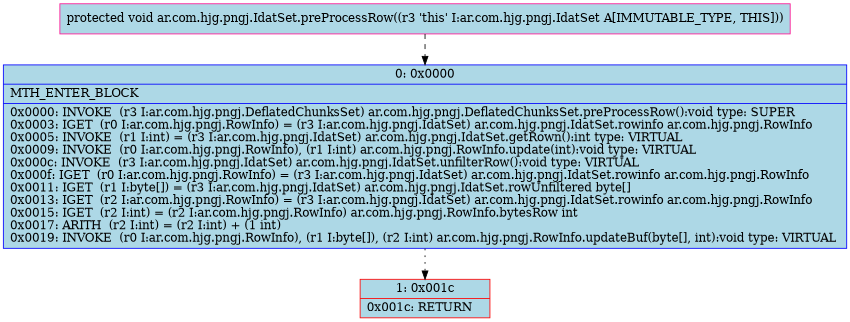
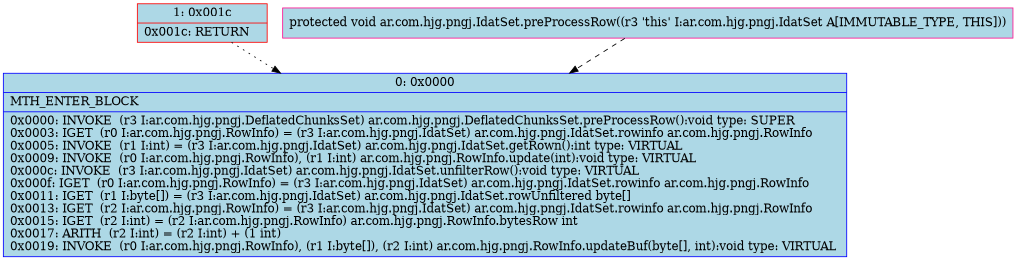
(425, 260) -> (252, 55)
